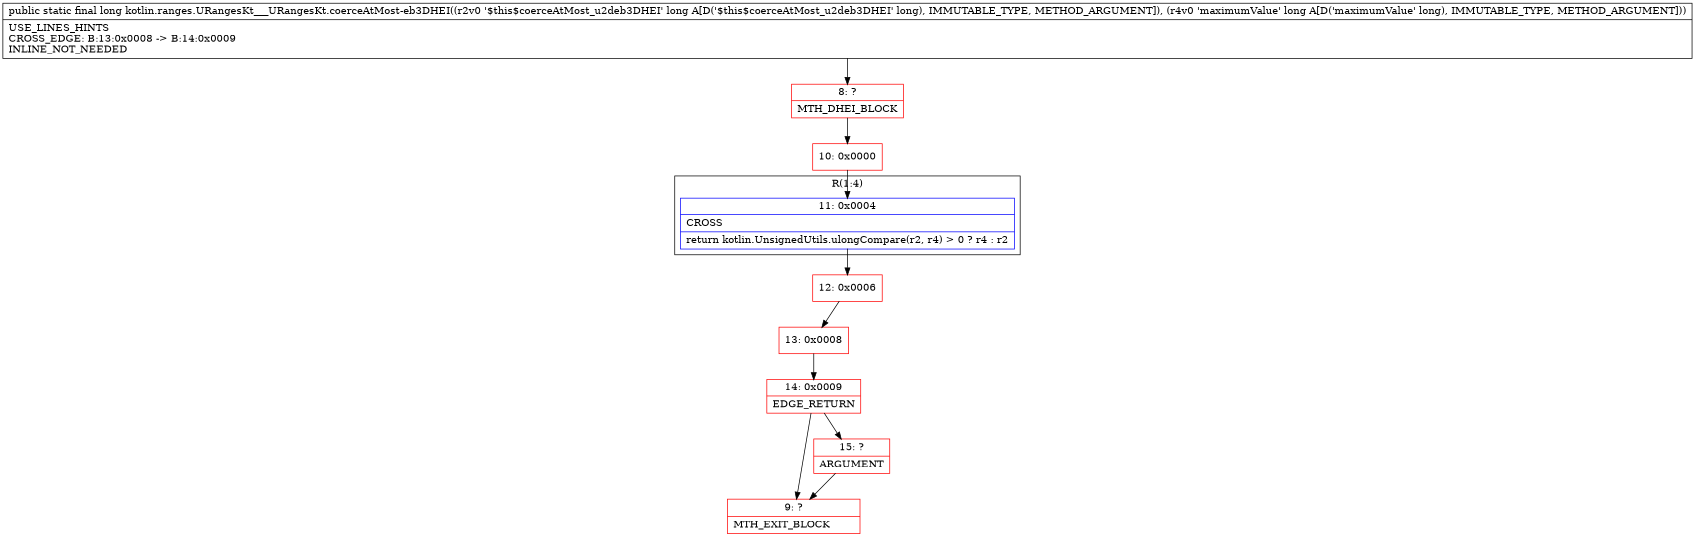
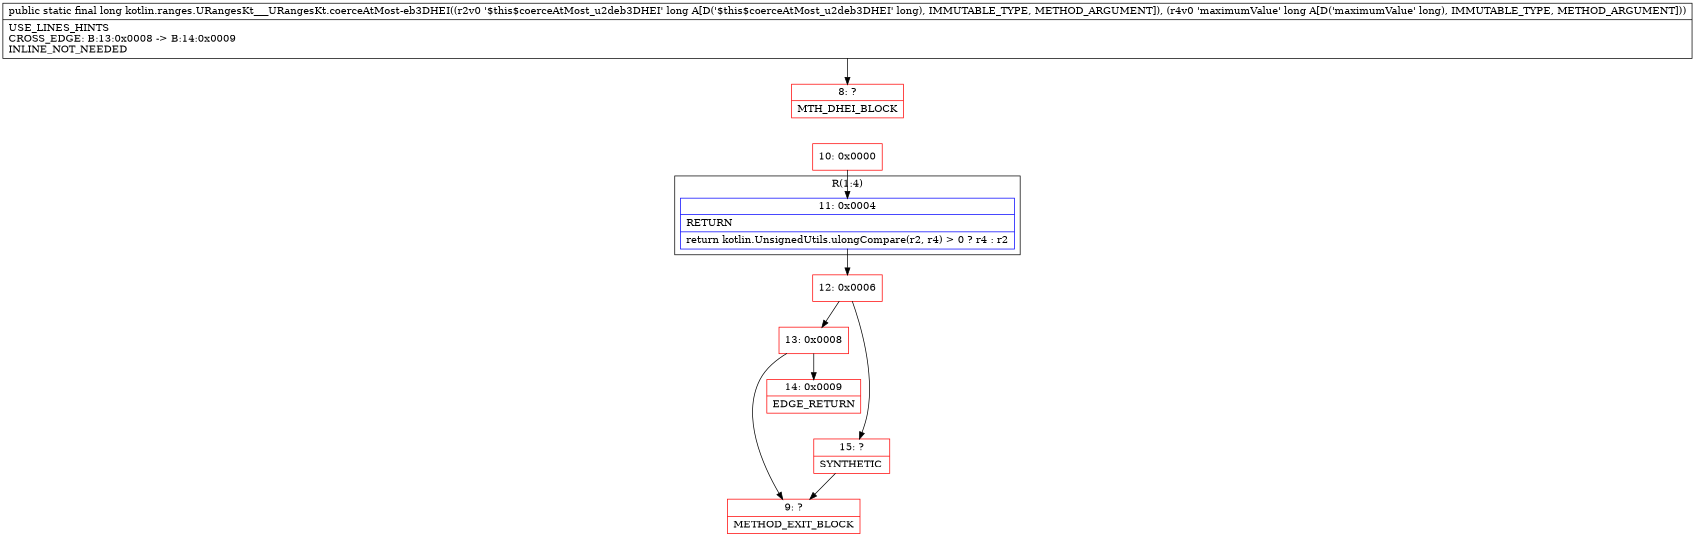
(847, 127) -> none
(705, 223) -> (710, 223)
(831, 423) -> (868, 366)
(804, 453) -> (753, 419)
(852, 464) -> (851, 464)
(782, 525) -> (794, 525)
